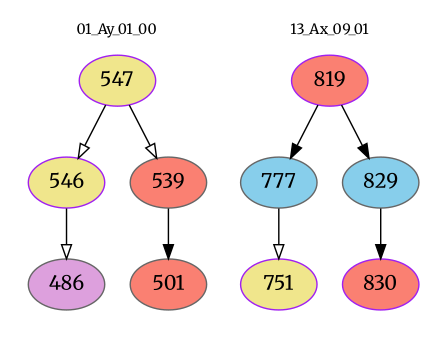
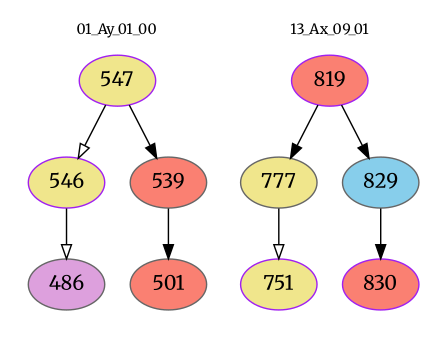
(140, 125) -> (140, 125)
(279, 183) -> (279, 183)
